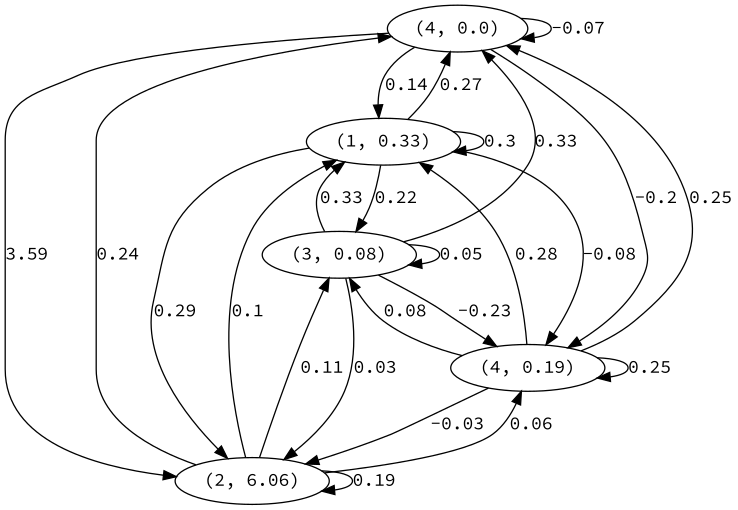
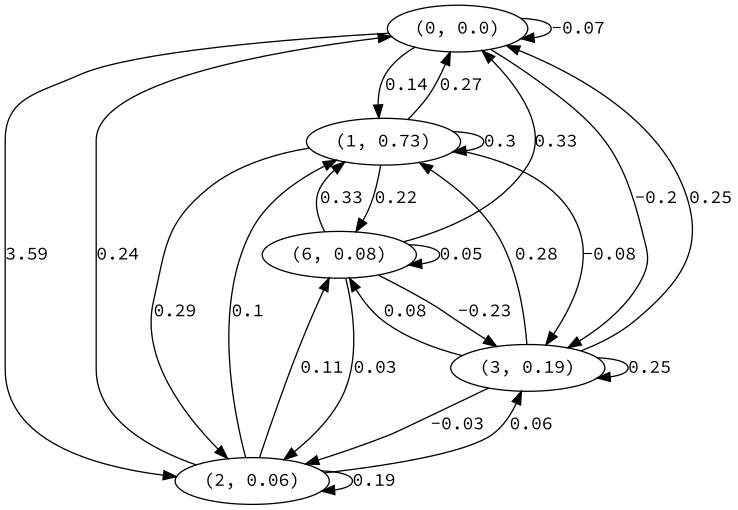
(458, 29) -> (458, 29)
(383, 142) -> (383, 142)
(339, 255) -> (339, 255)
(528, 368) -> (528, 368)
(252, 481) -> (252, 481)
